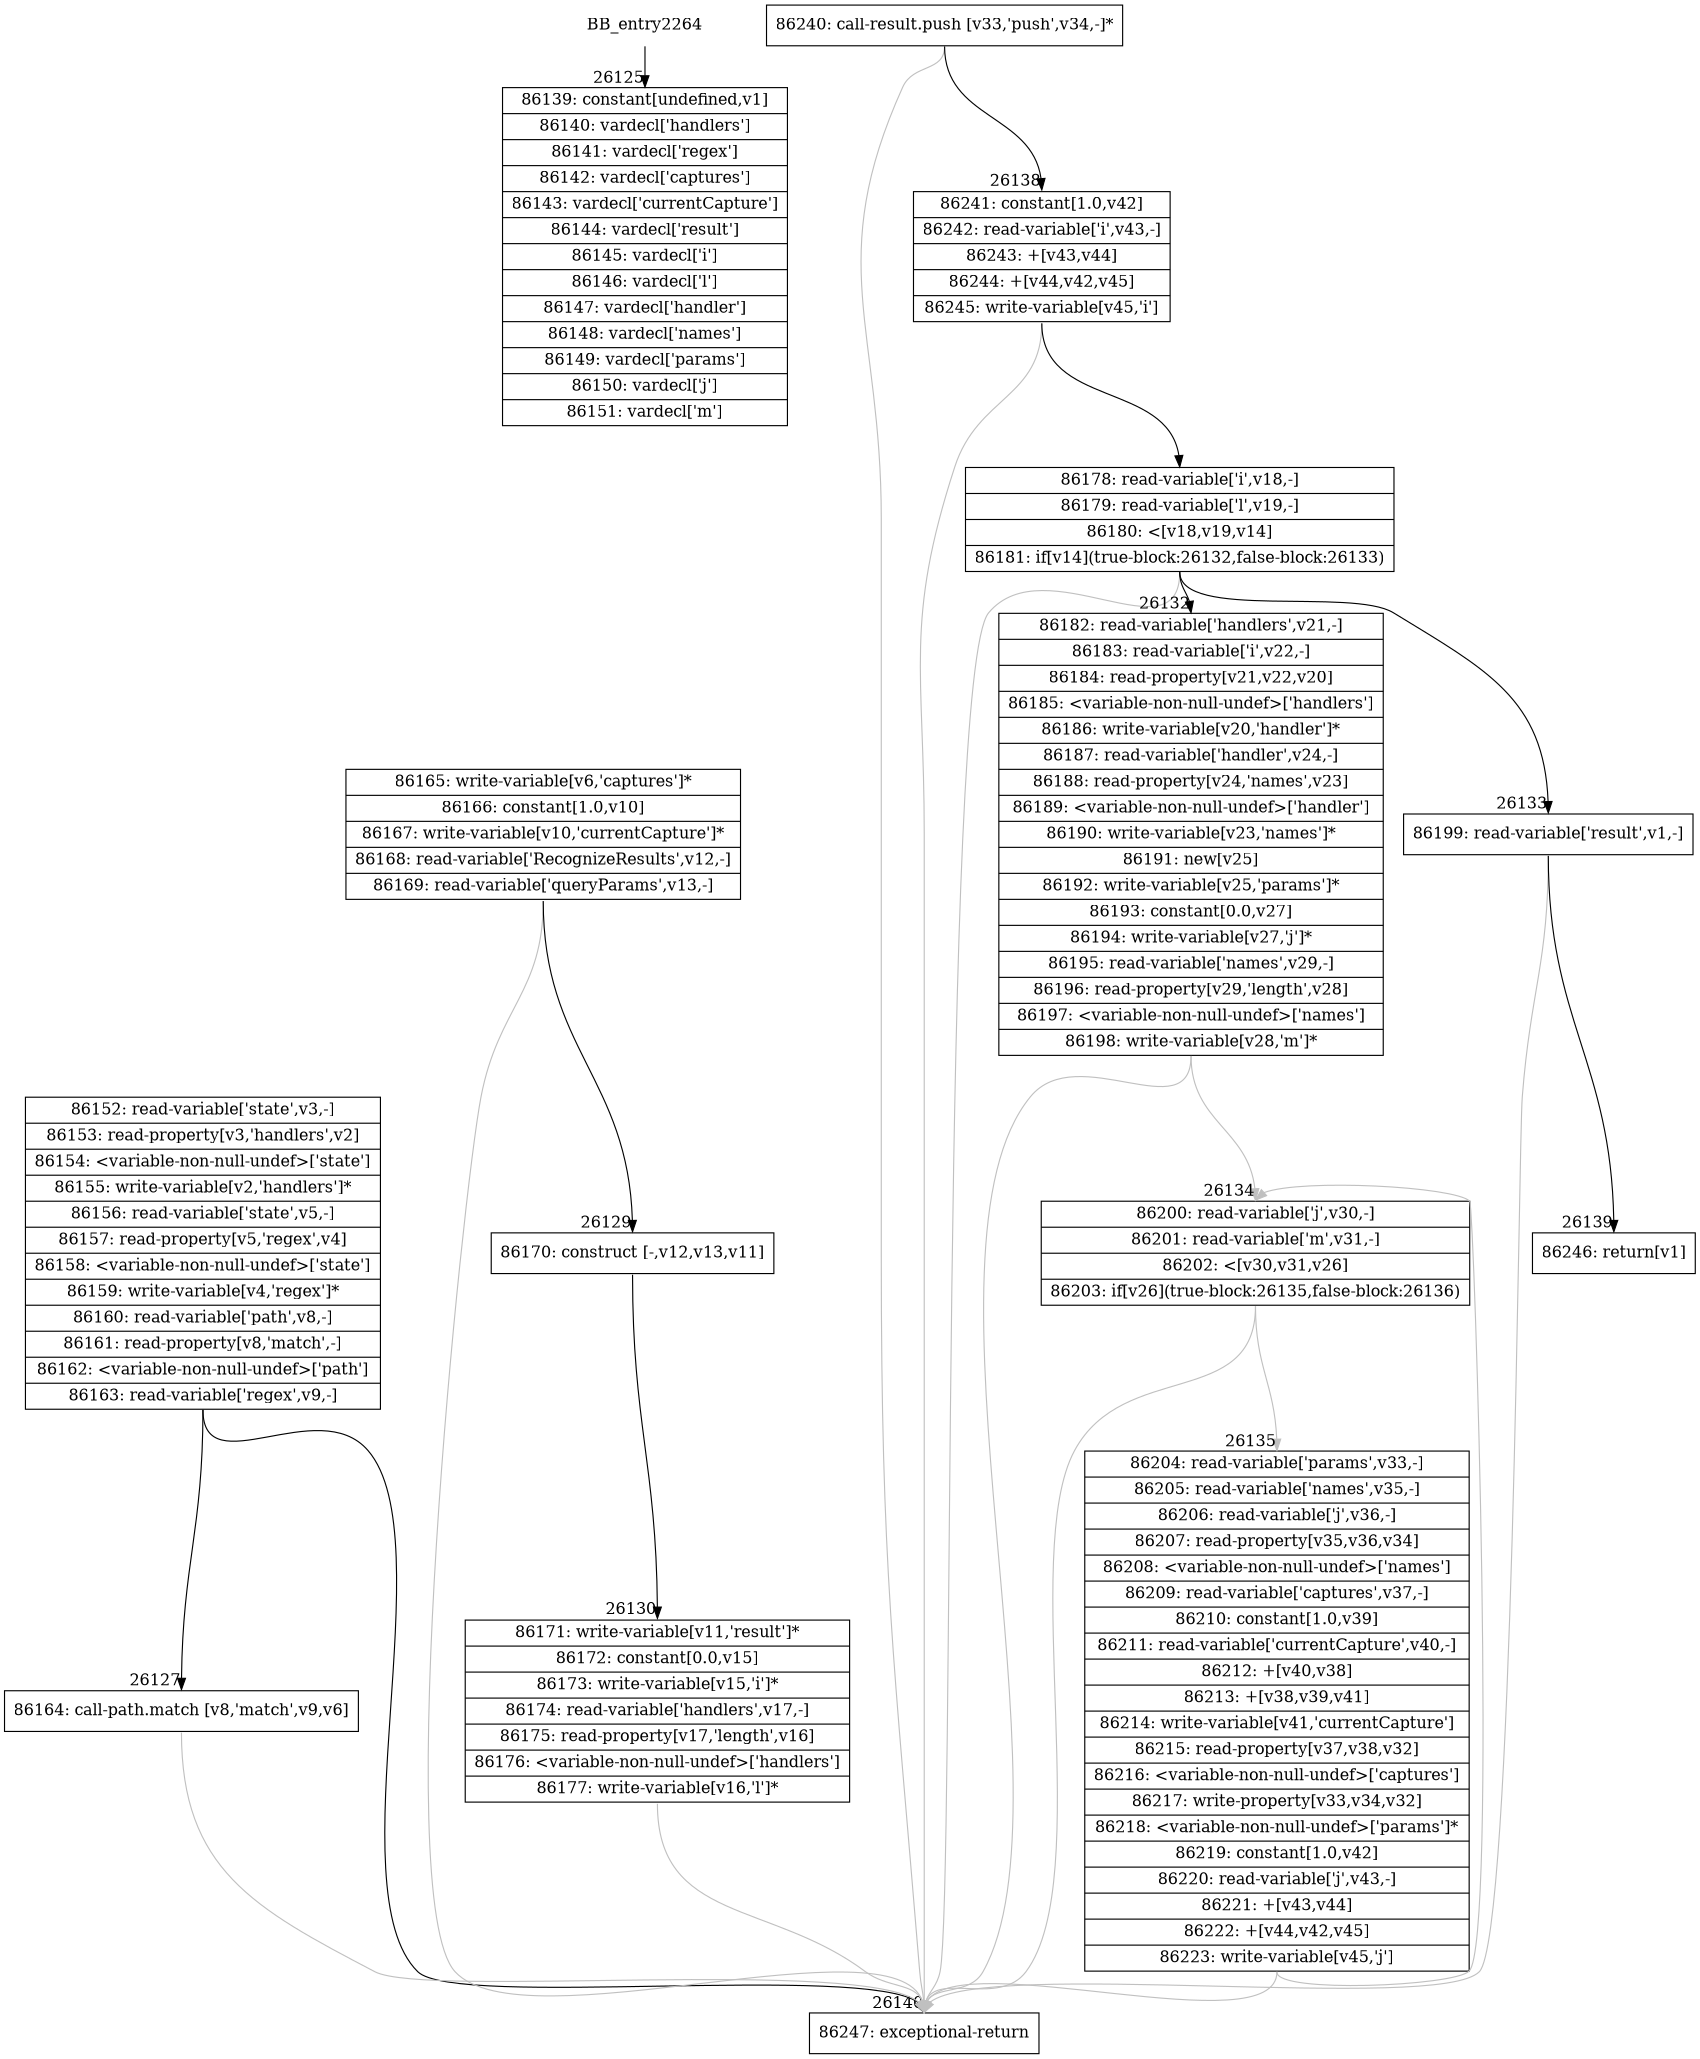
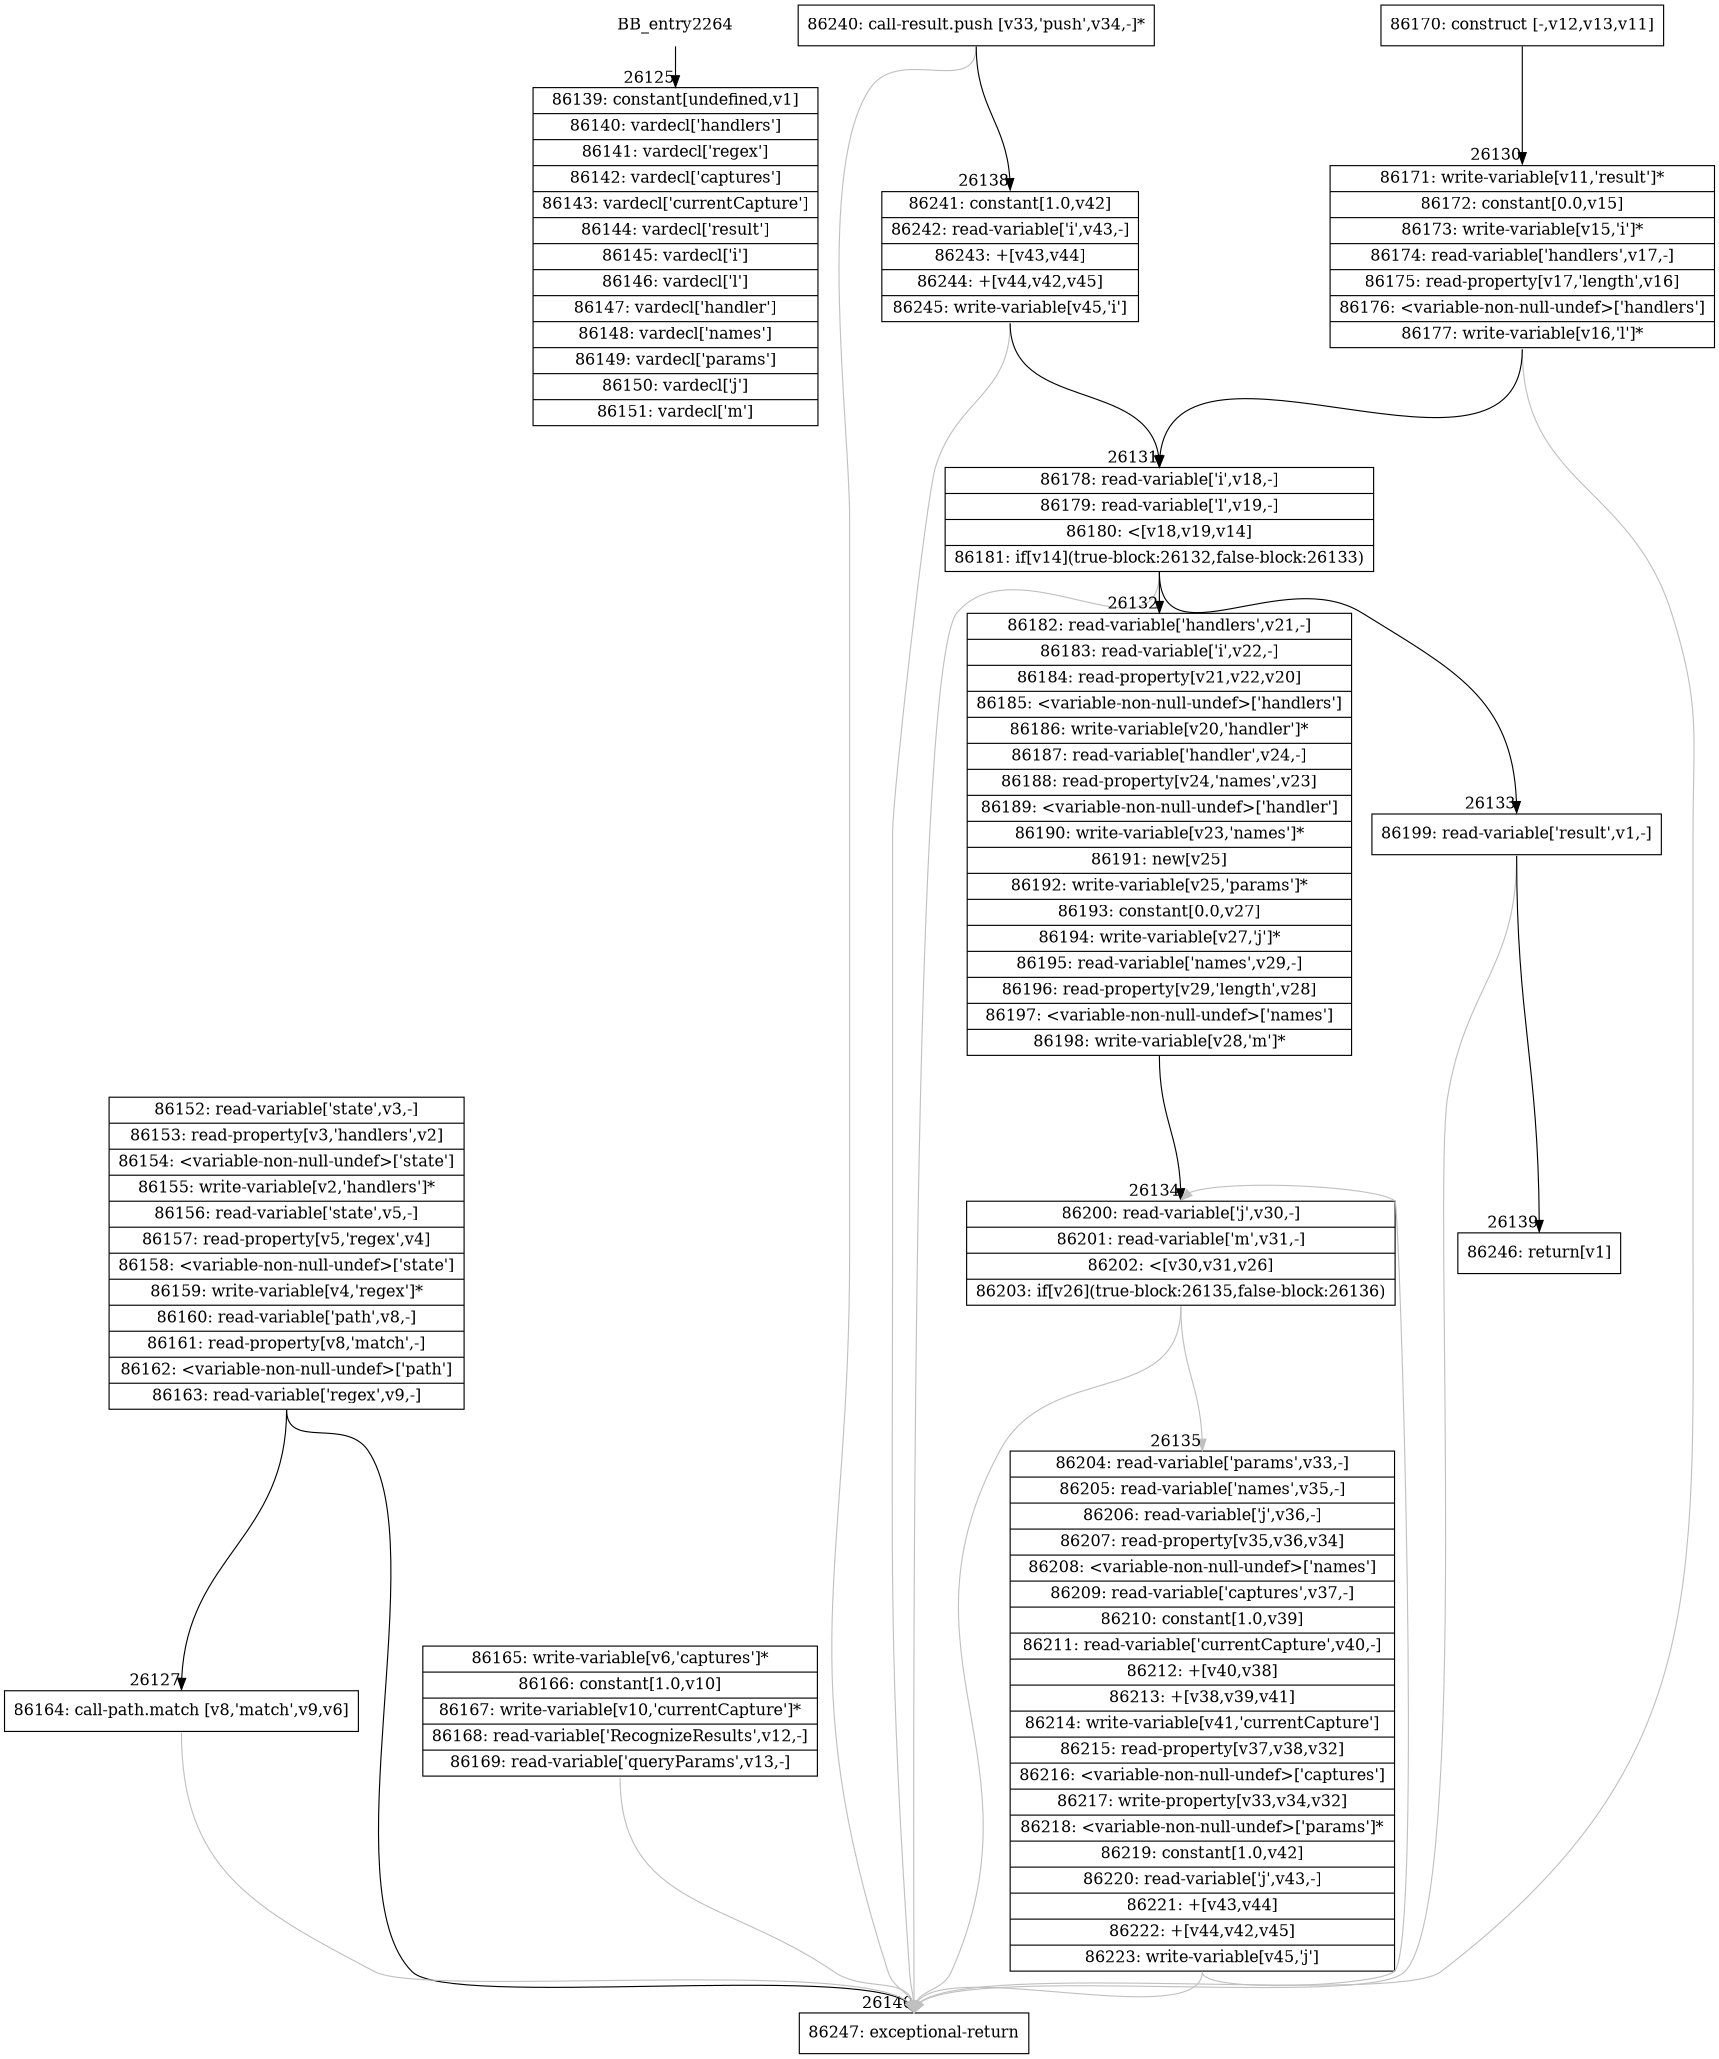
none -> (1347, 409)
(585, 1061) -> none
(1220, 1124) -> (1169, 1122)
(992, 1472) -> none
